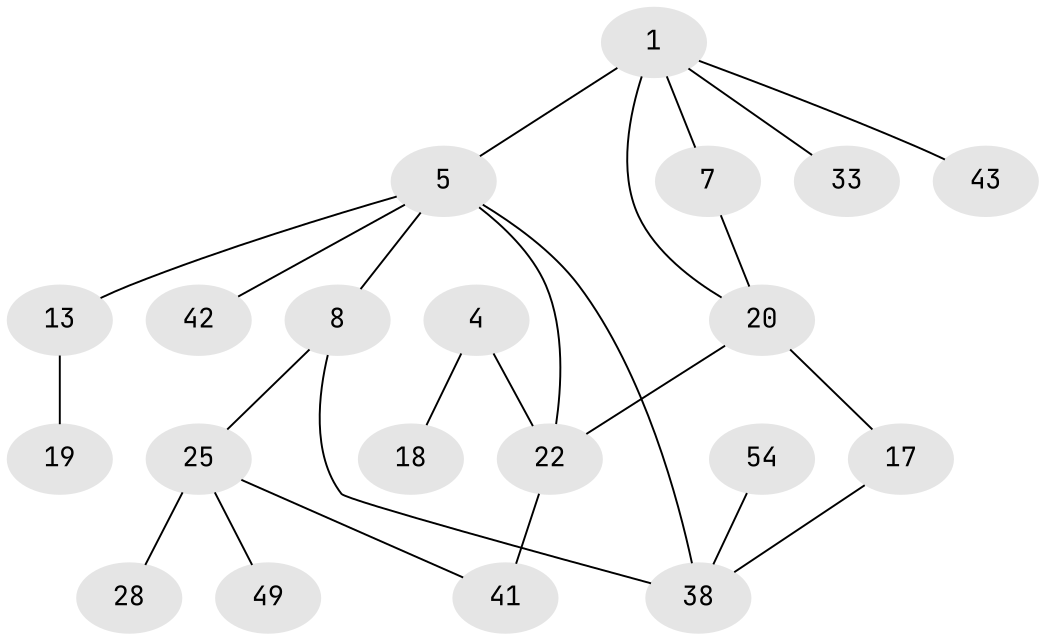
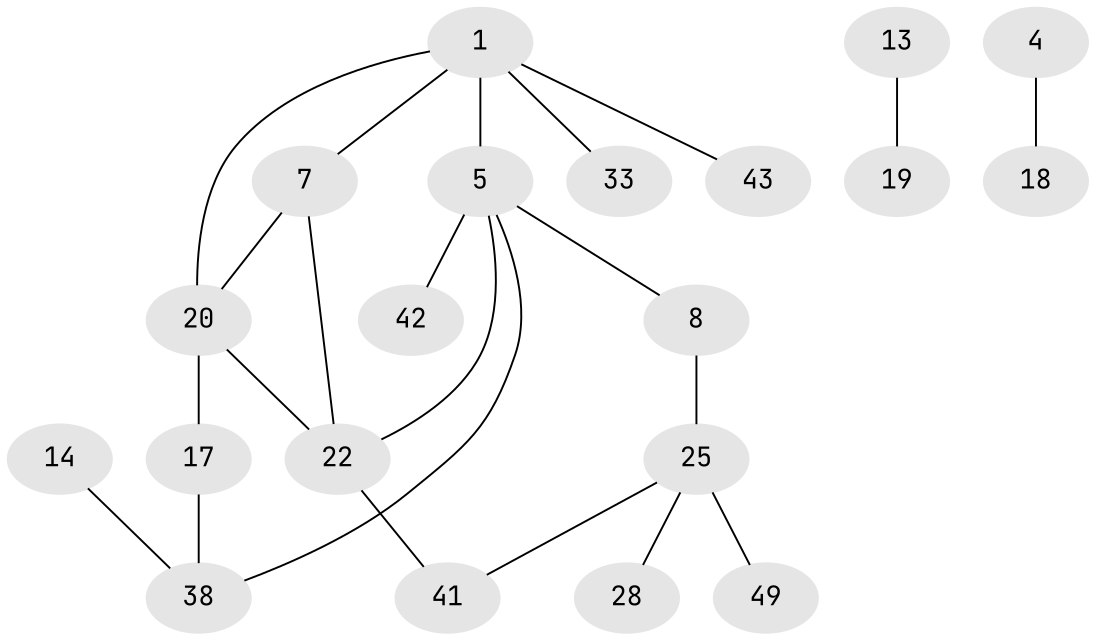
(247, 243) -> none
(513, 390) -> (321, 320)
(762, 459) -> (60, 459)
(426, 521) -> none
